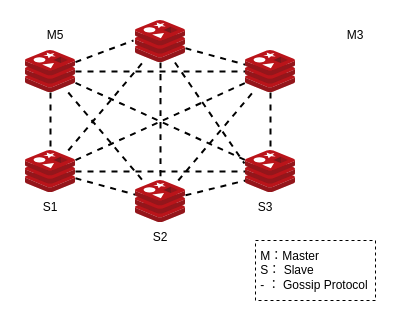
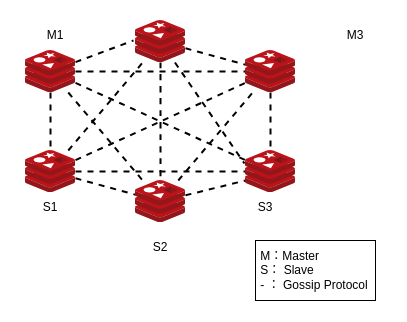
(56, 36) -> (56, 36)
(161, 238) -> (161, 248)
(316, 271) -> (316, 271)
